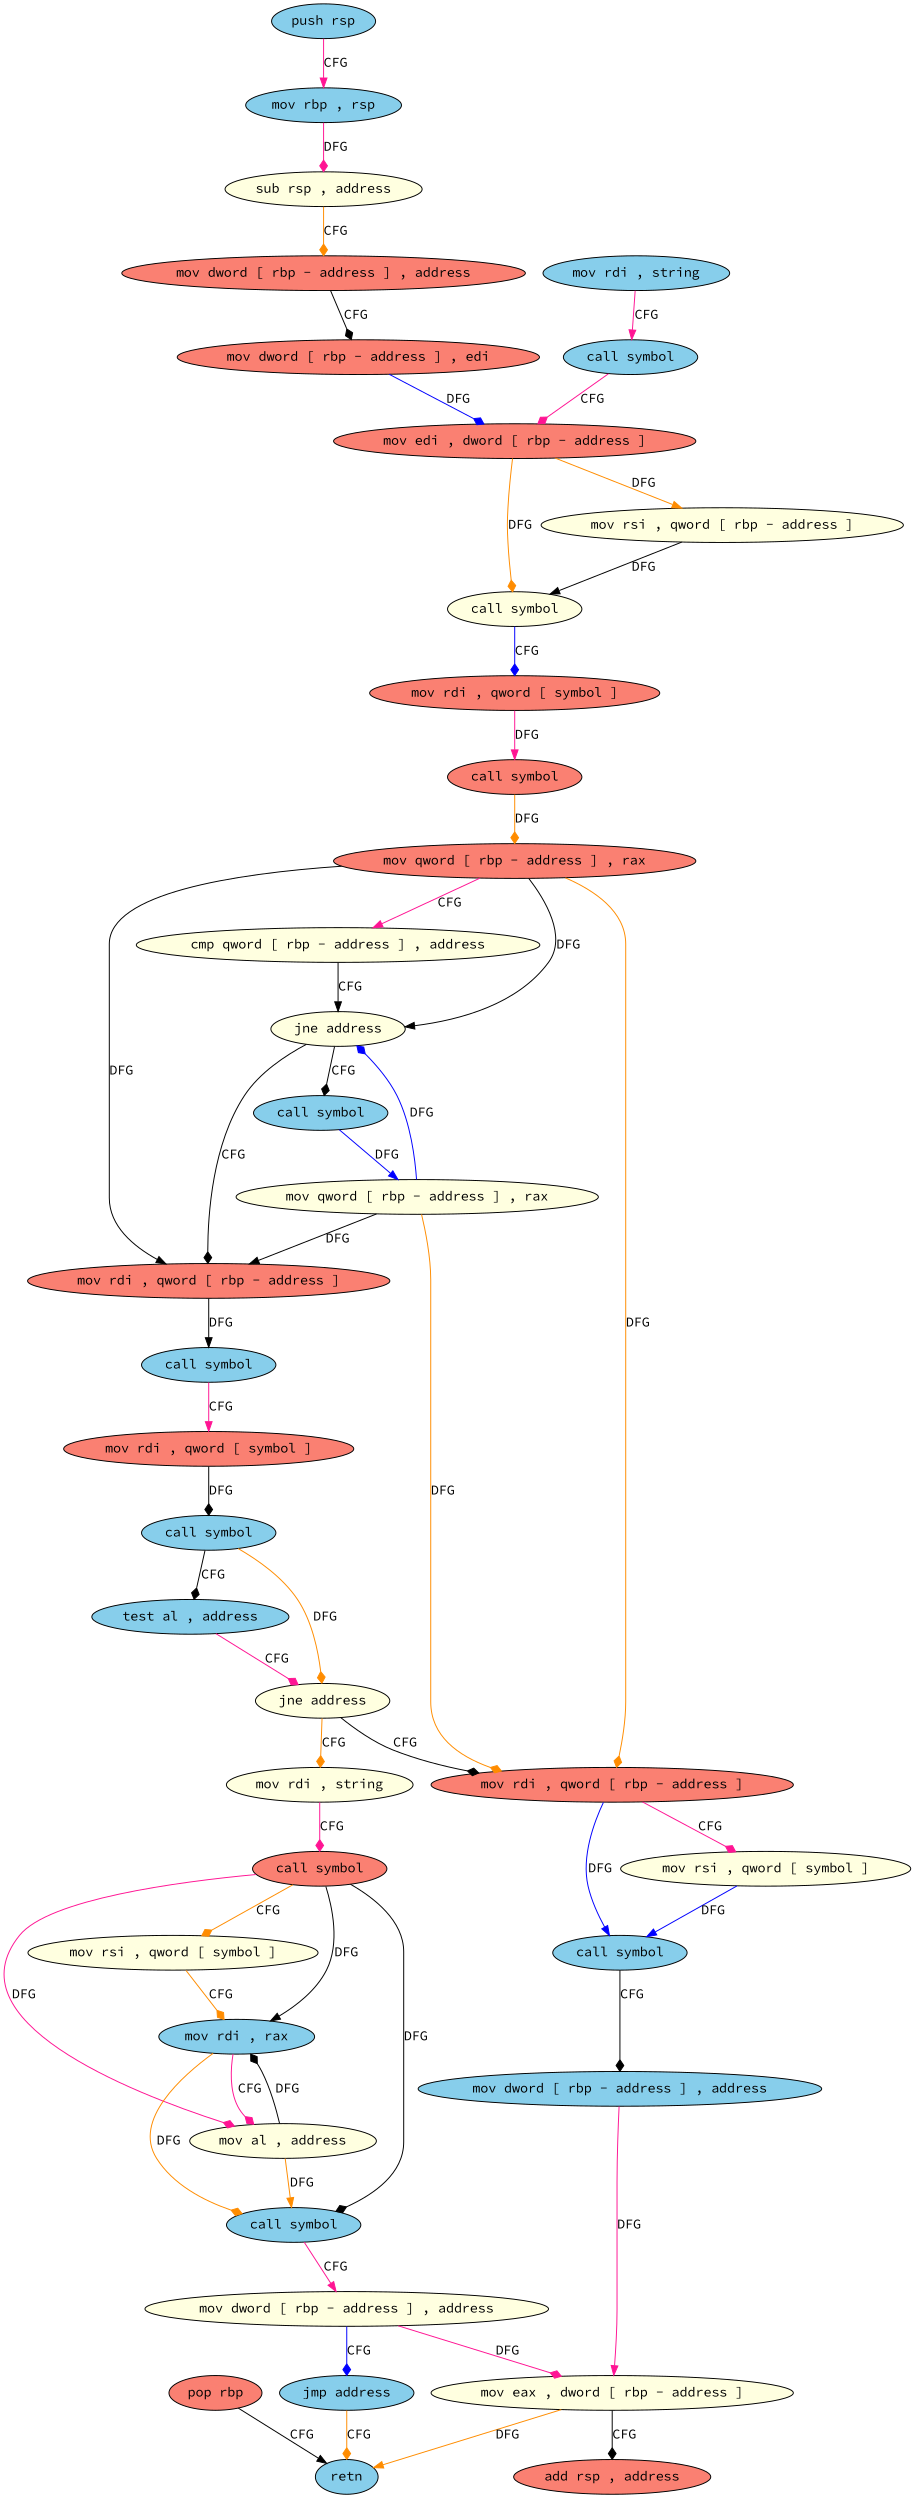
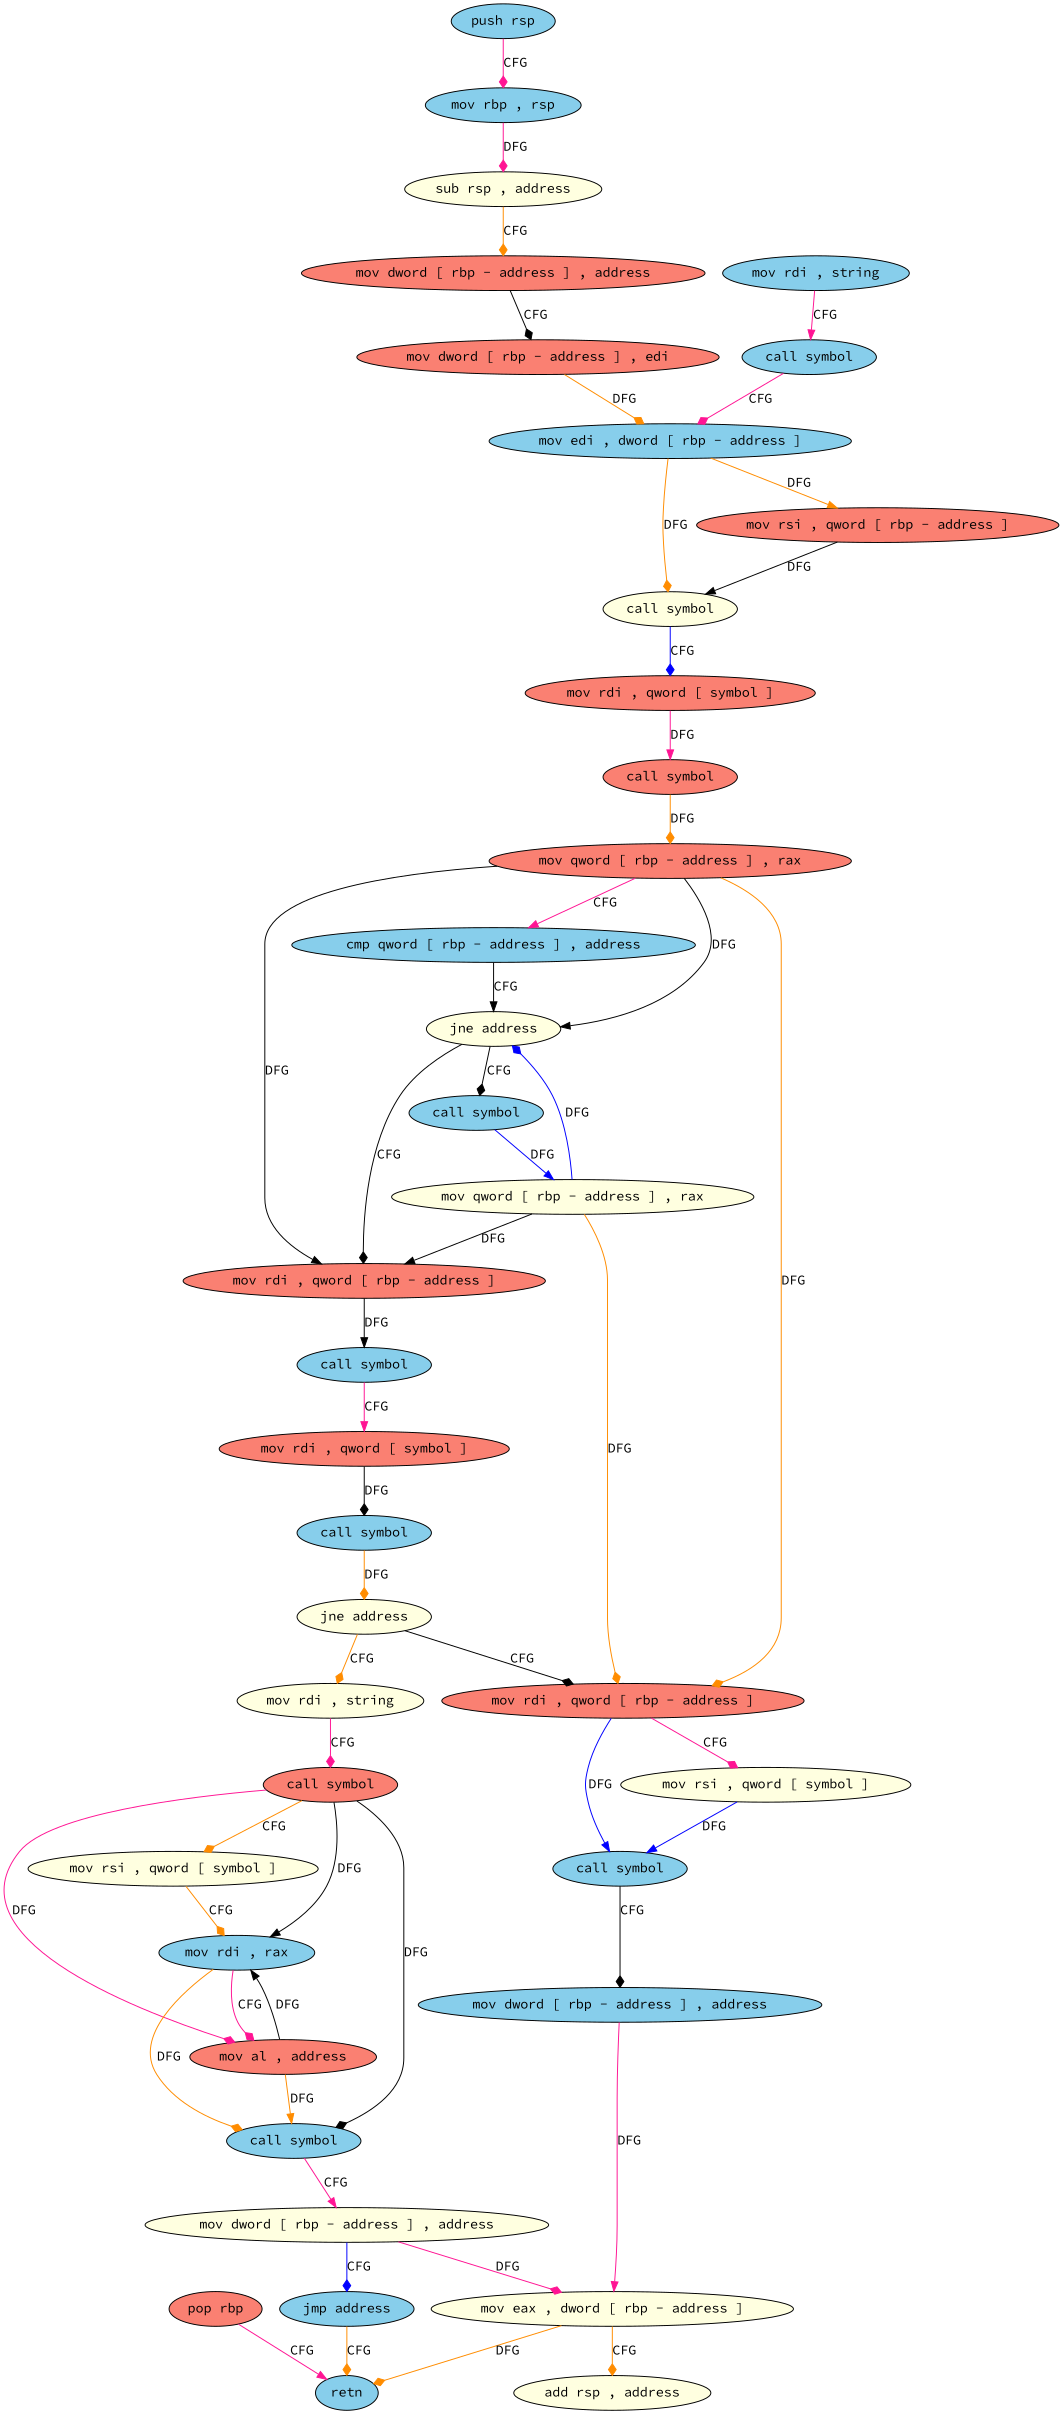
(324, 58) -> (503, 57)
(431, 396) -> (599, 396)
(515, 441) -> (670, 441)
(722, 525) -> (878, 525)
(338, 945) -> (494, 945)
(190, 1617) -> none
(271, 2093) -> (271, 2008)
(283, 2141) -> (283, 2057)
(612, 2429) -> (612, 2345)
(278, 2433) -> (278, 2349)
(472, 2437) -> (473, 2353)
(612, 2477) -> (612, 2393)
